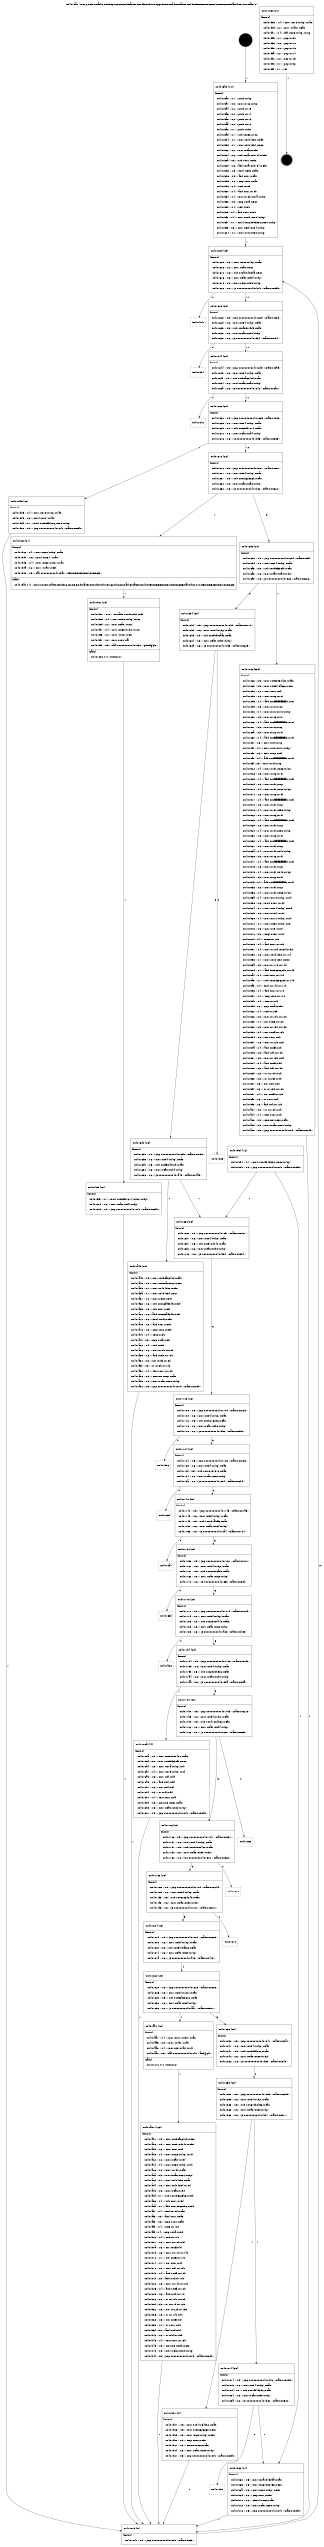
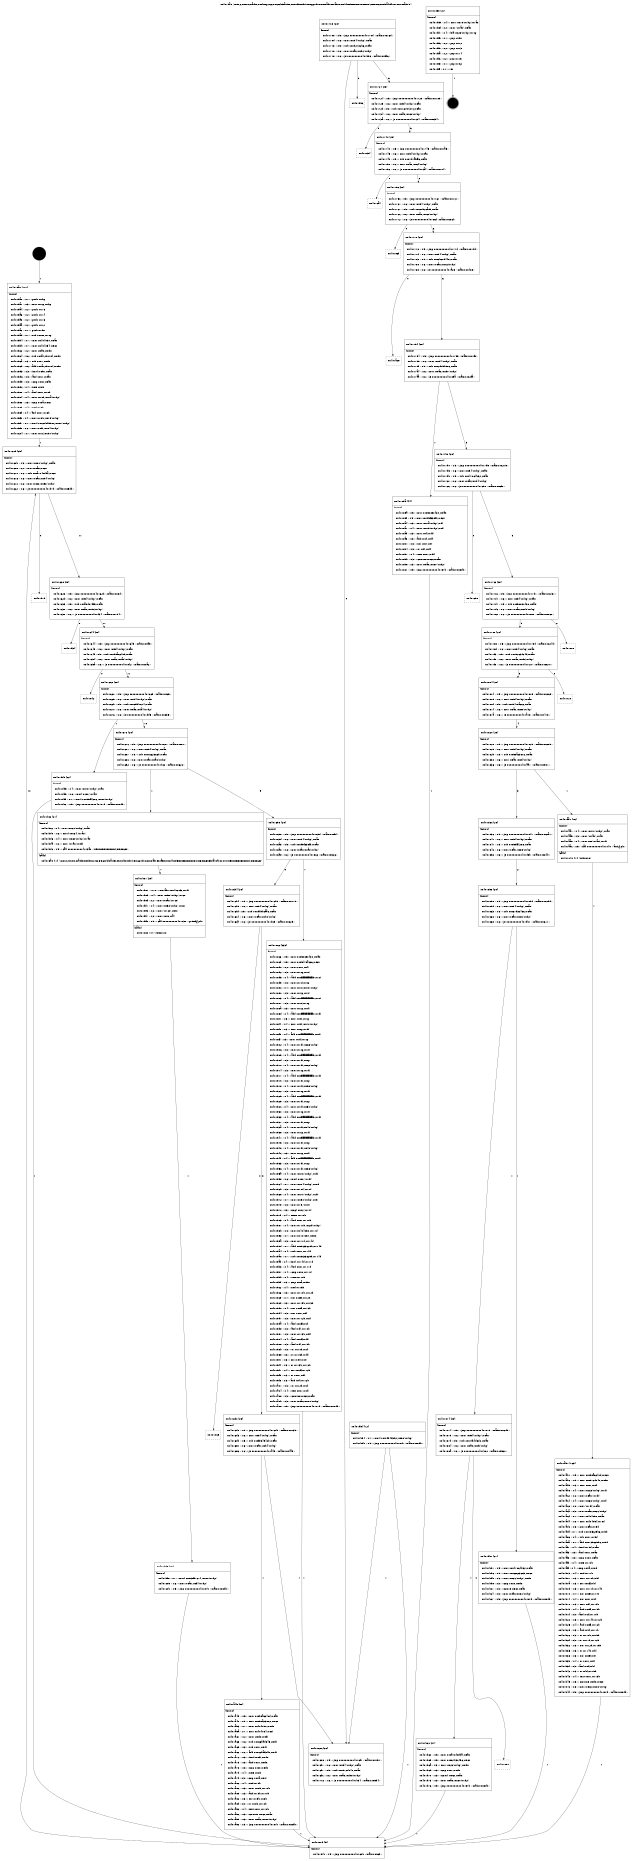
(212, 1326) -> (345, 901)
(299, 1816) -> (406, 1645)
